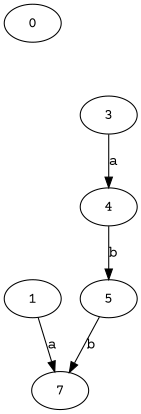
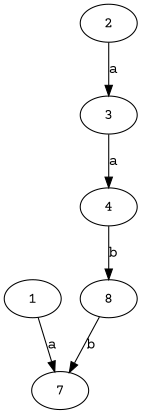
(33, 23) -> none
none -> (109, 23)
(109, 299) -> (109, 299)
